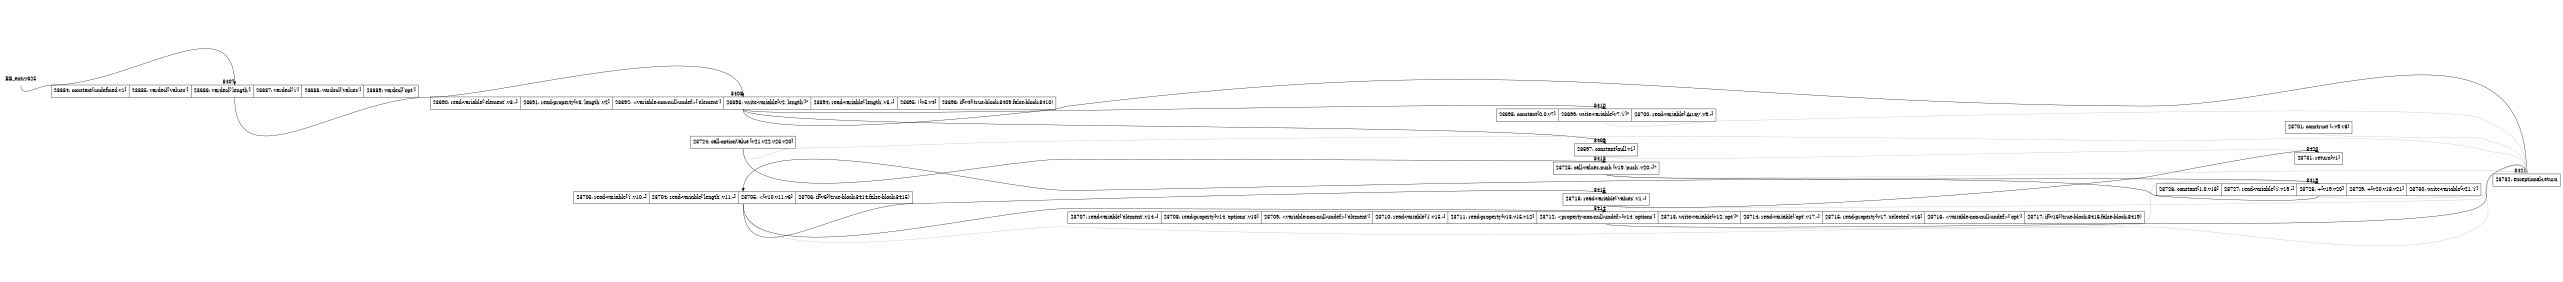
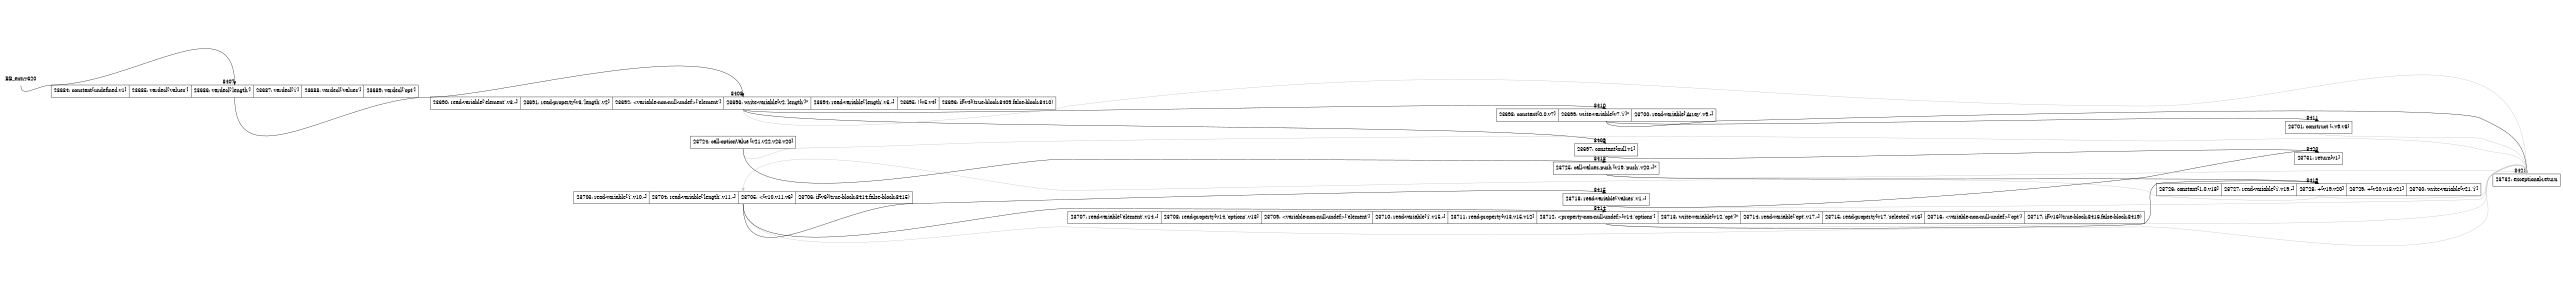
(21, 79) -> (21, 79)
(1661, 86) -> (1661, 86)
(2080, 113) -> (2080, 113)
none -> (1961, 121)
(1961, 154) -> (1961, 154)
(1525, 182) -> (1525, 182)
(2151, 208) -> (2151, 208)
(2152, 224) -> (2152, 224)
